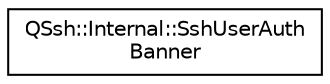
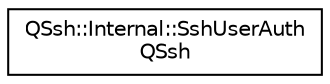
(165, 42) -> (165, 42)
